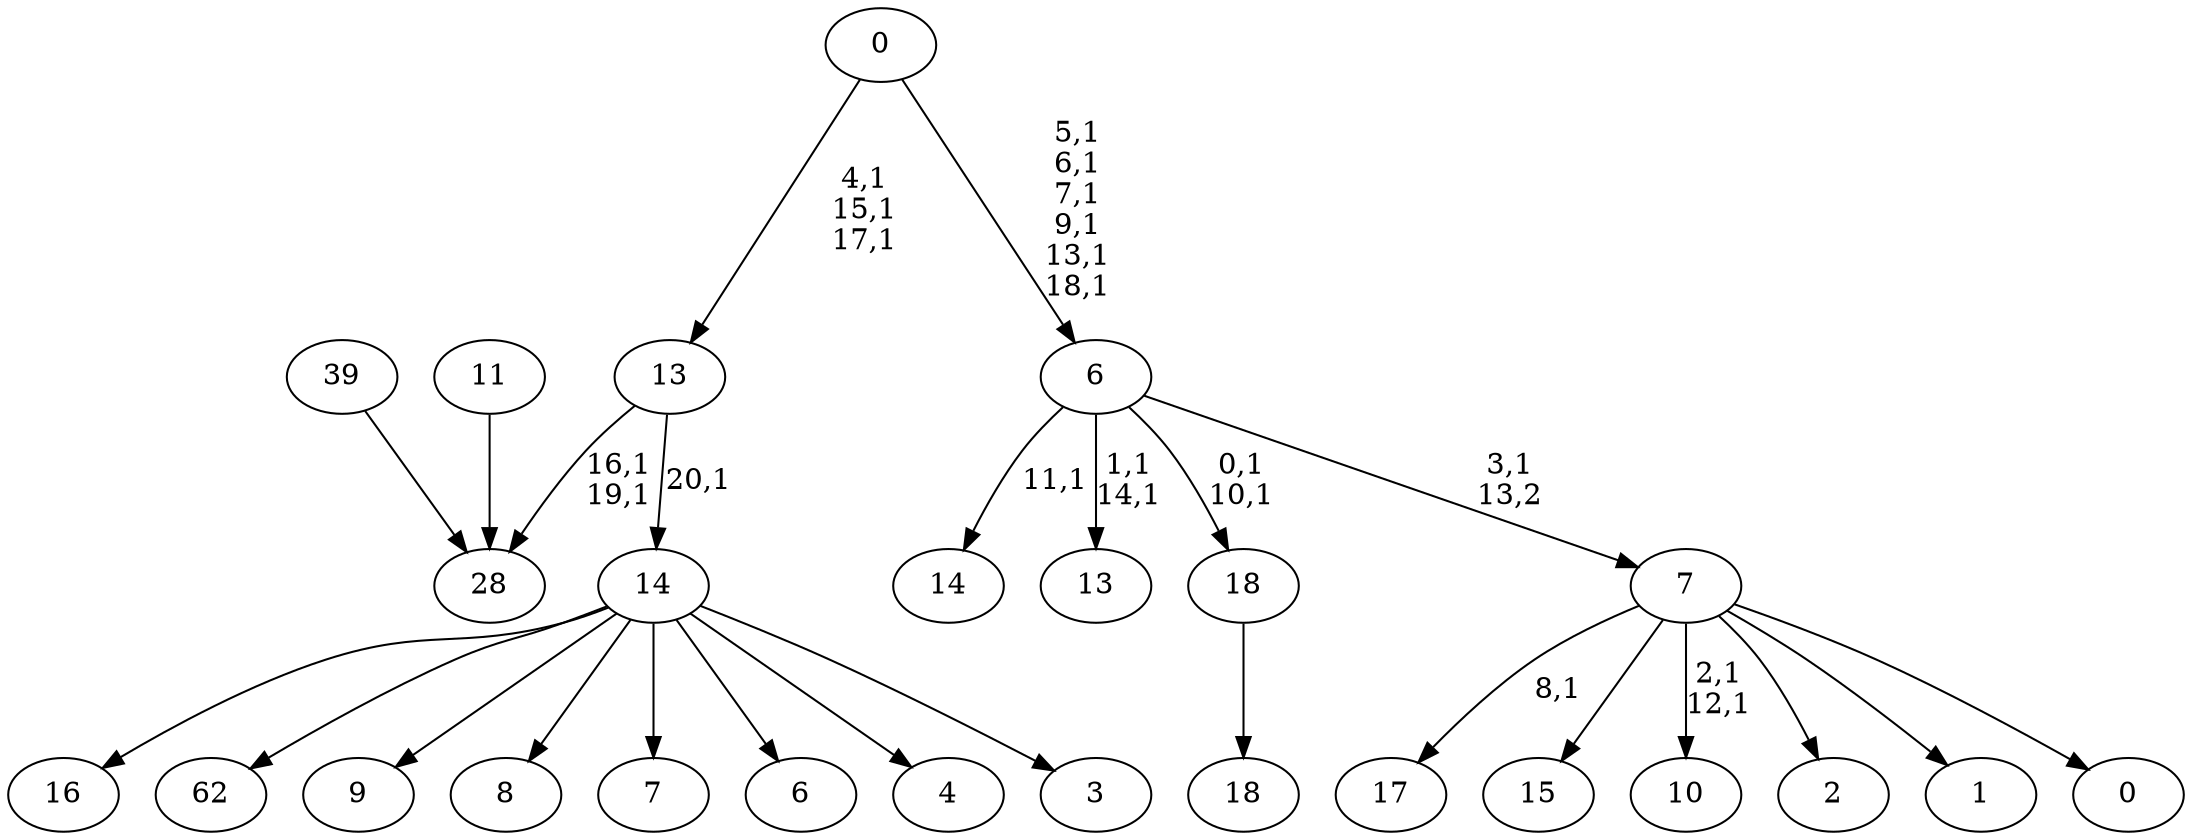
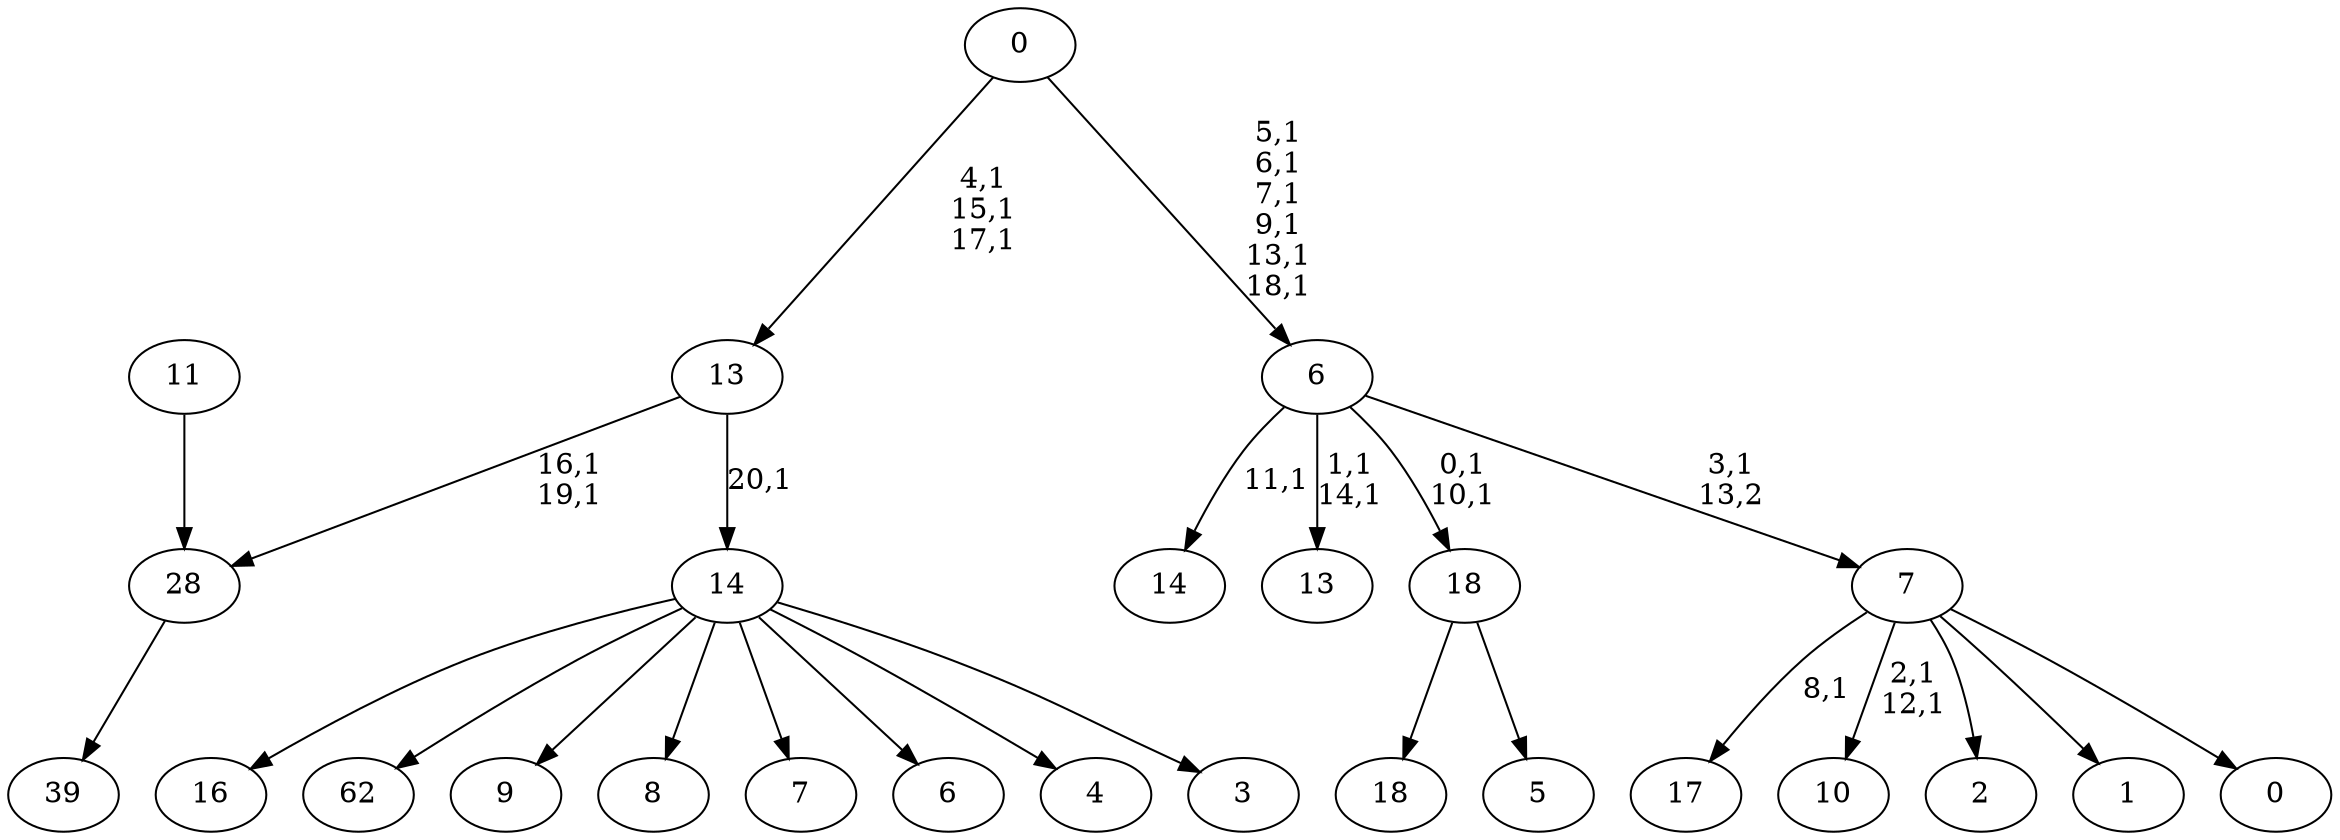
(410, 473) -> (129, 681)
(1539, 795) -> none
none -> (1539, 795)
